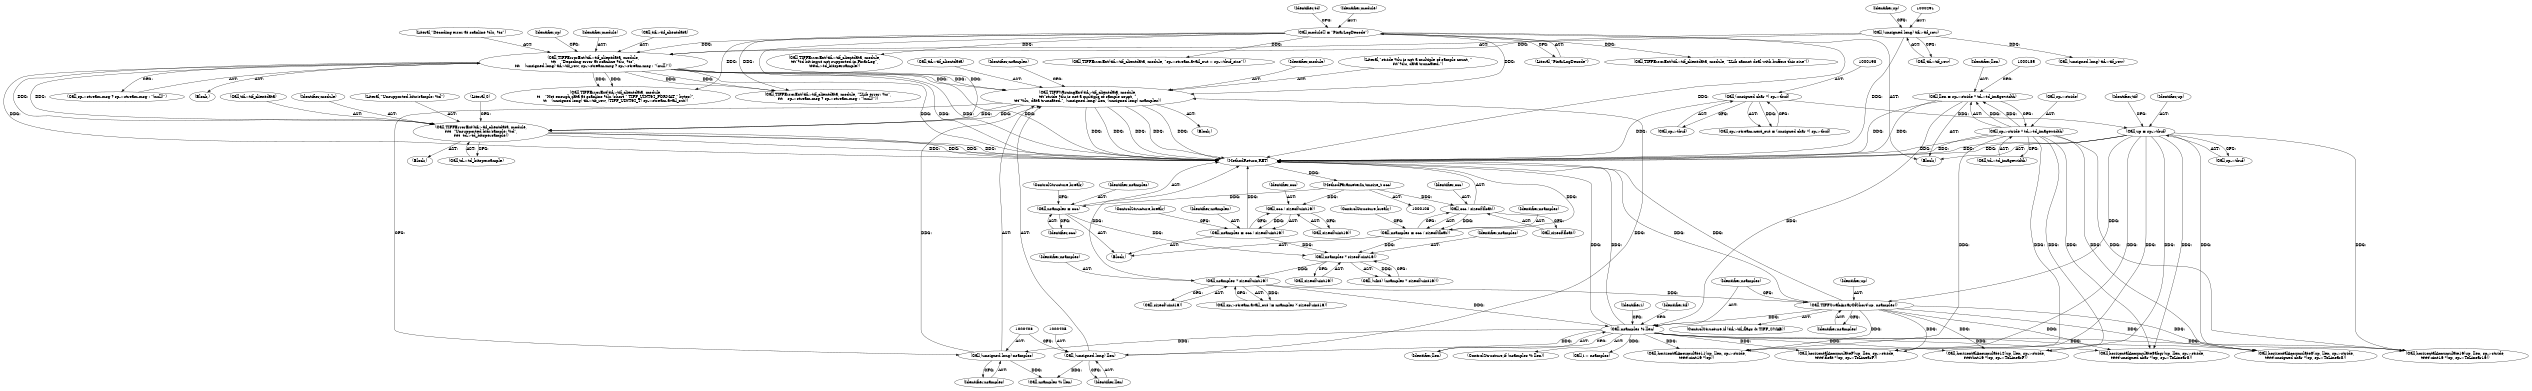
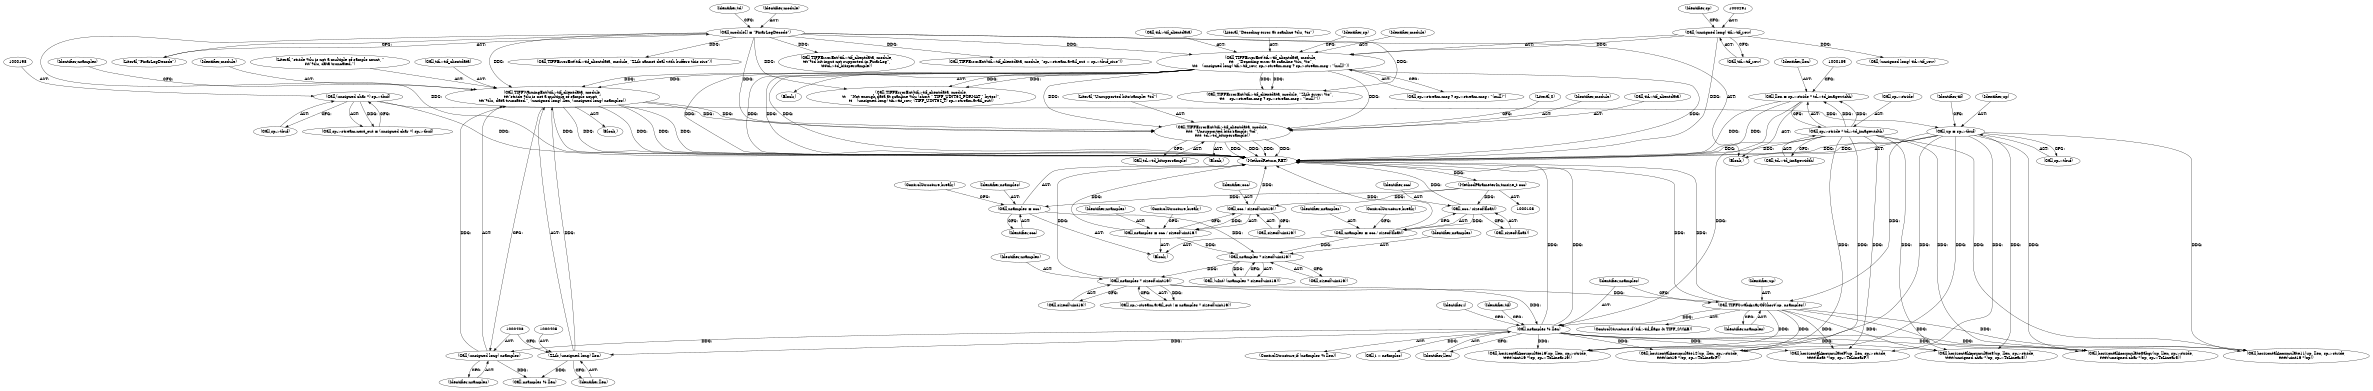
(1481, 185) -> (1437, 185)
none -> (1261, 187)
(1090, 356) -> (575, 356)
